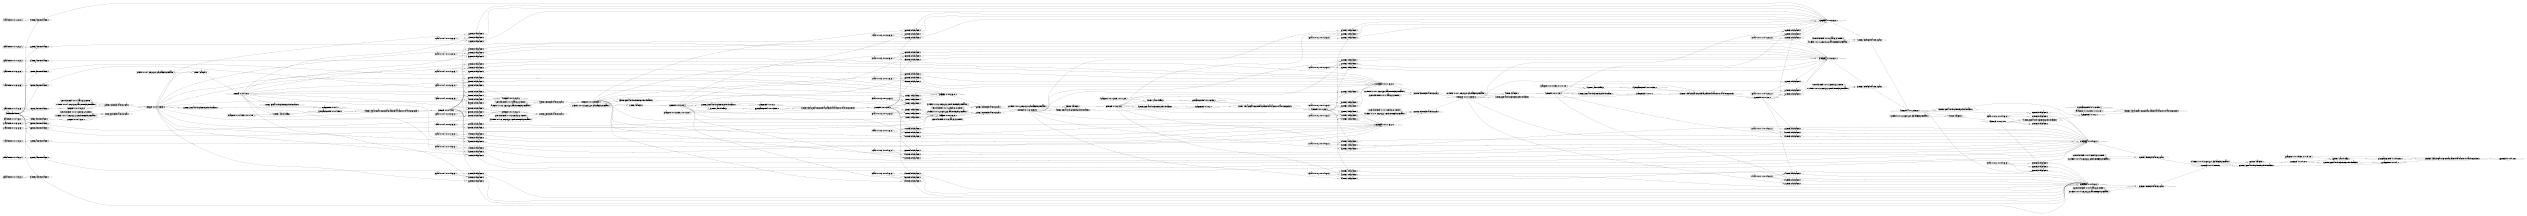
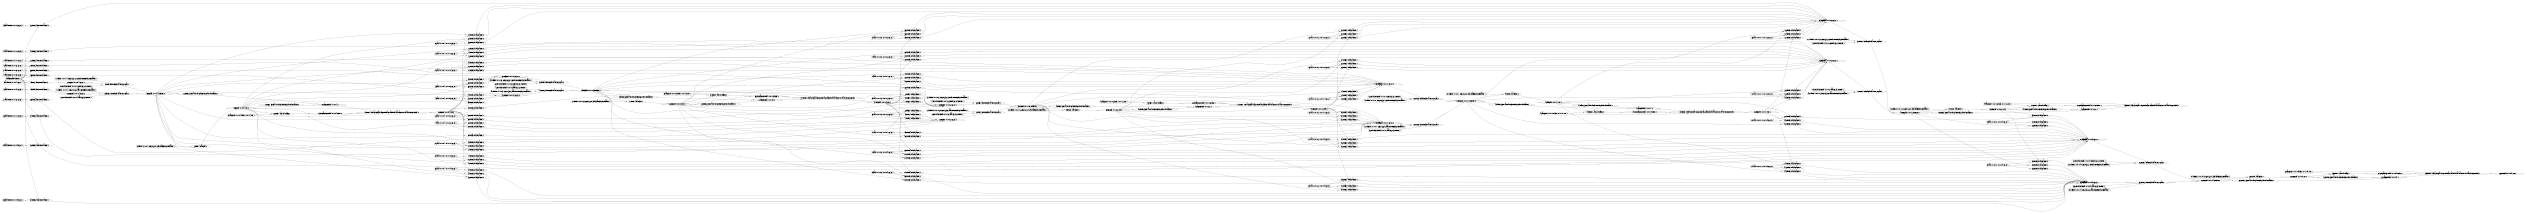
none -> (2040, 106)
